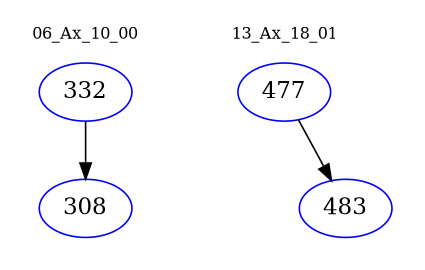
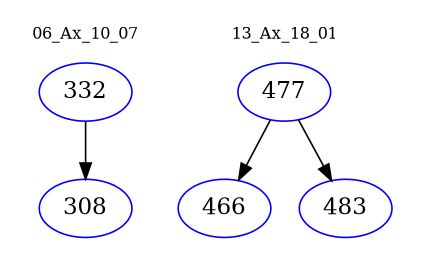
(86, 35) -> (86, 35)
none -> (225, 208)
